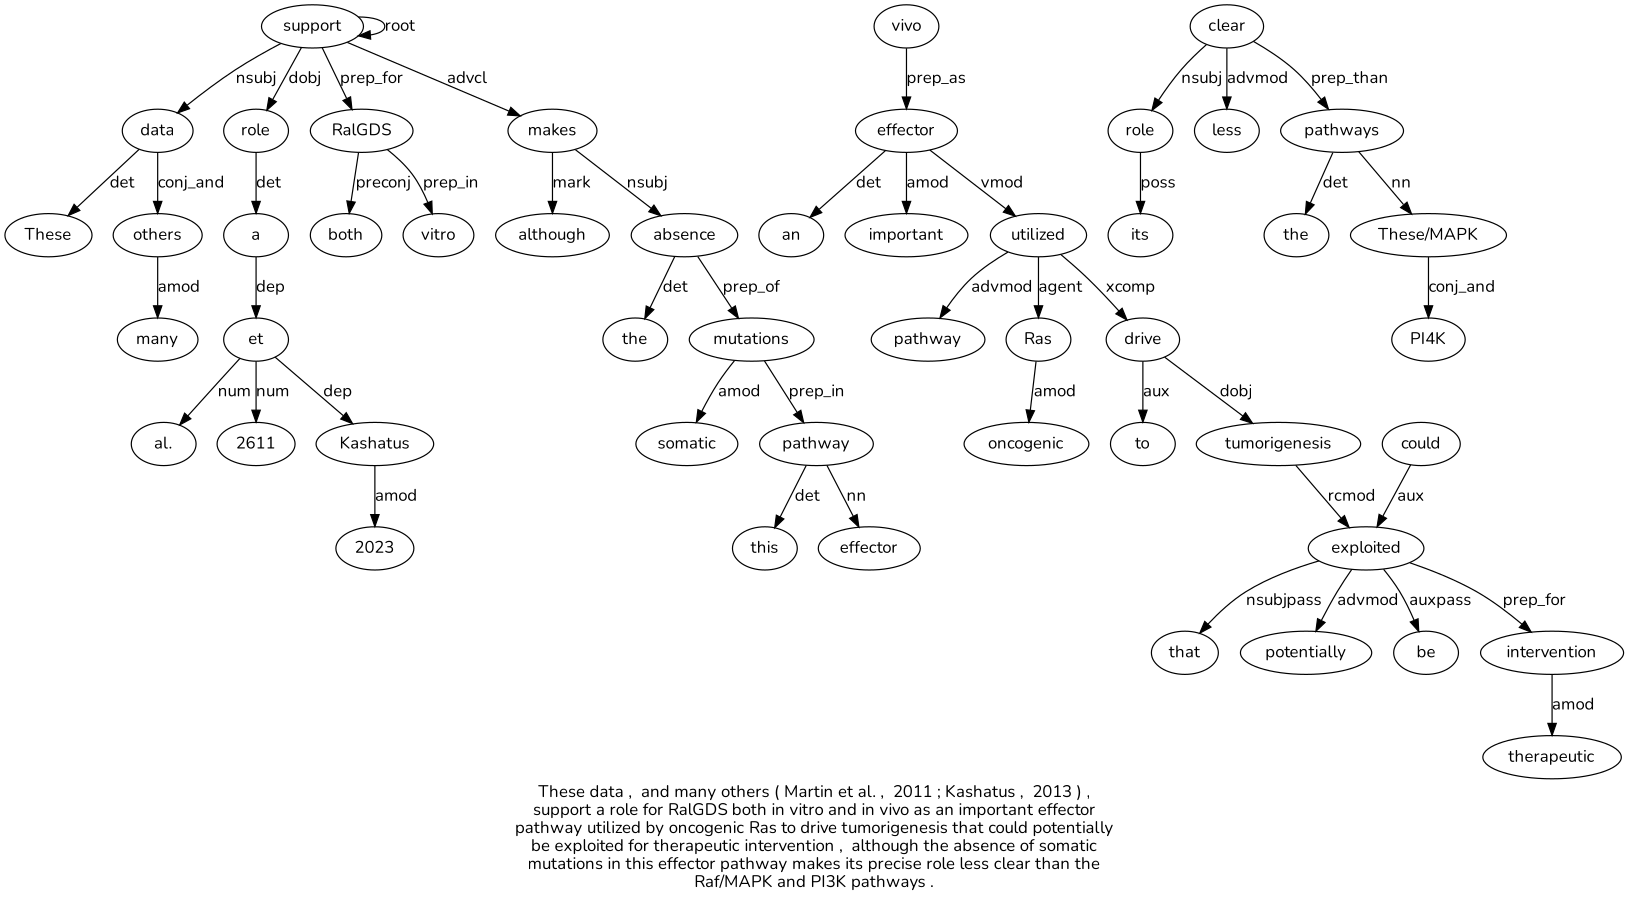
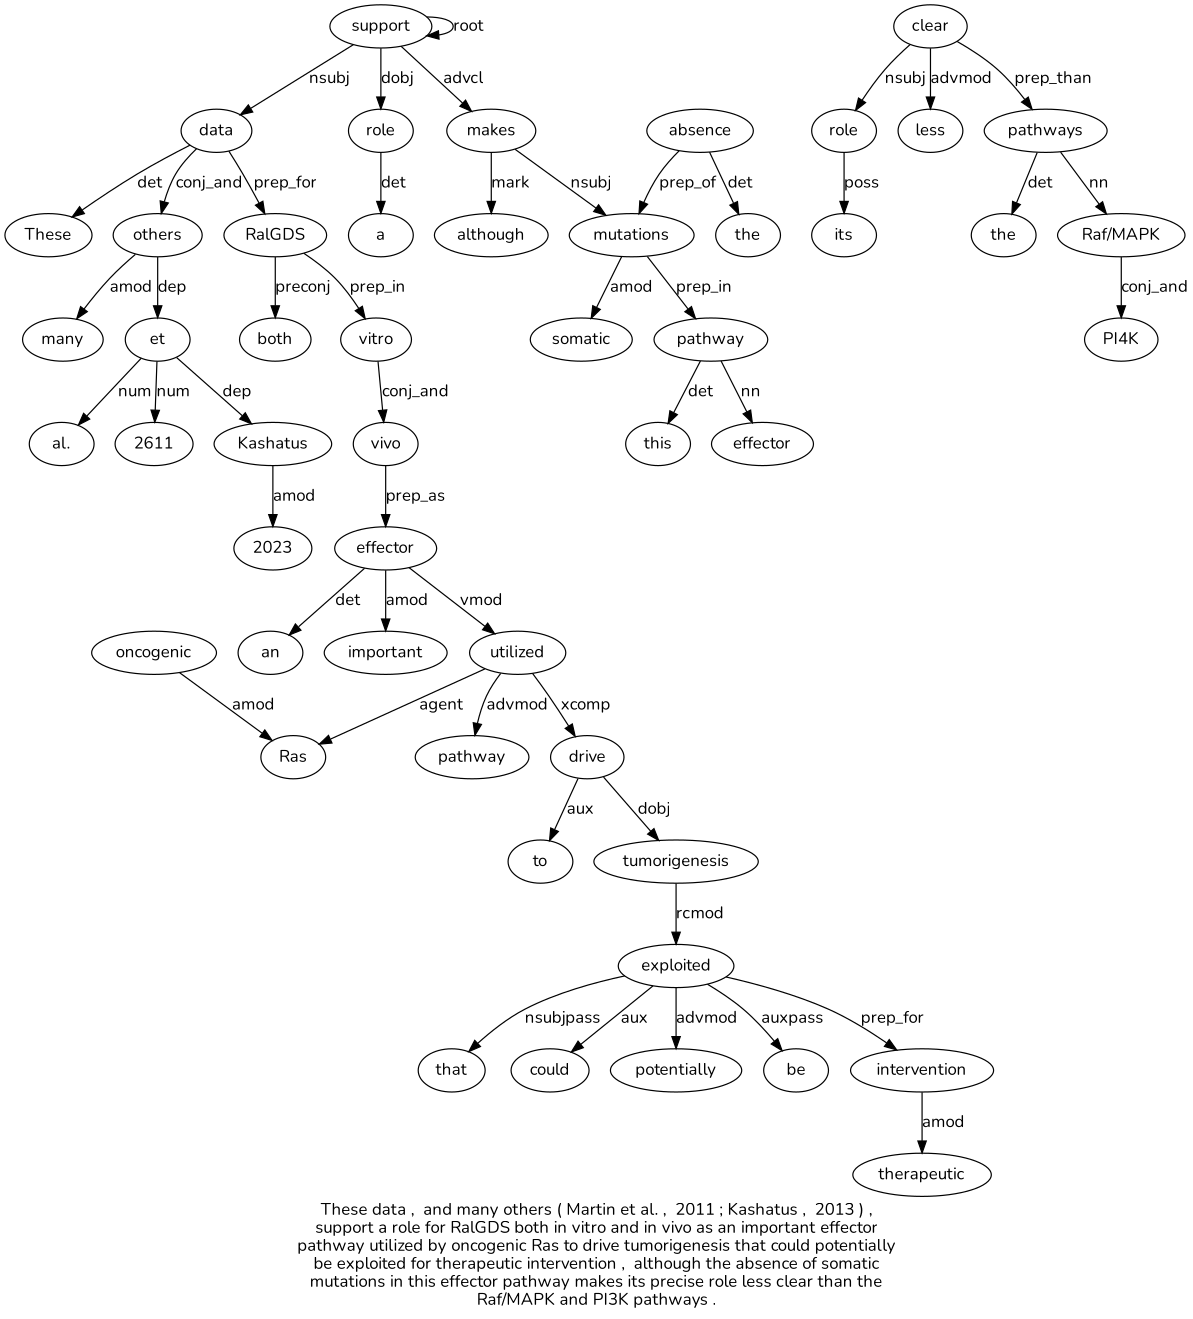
(334, 73) -> (244, 177)
(613, 179) -> (555, 179)
(1428, 235) -> (1121, 235)
(256, 281) -> (158, 281)
none -> (380, 386)
(1033, 386) -> (221, 703)
(1397, 490) -> (617, 1015)
